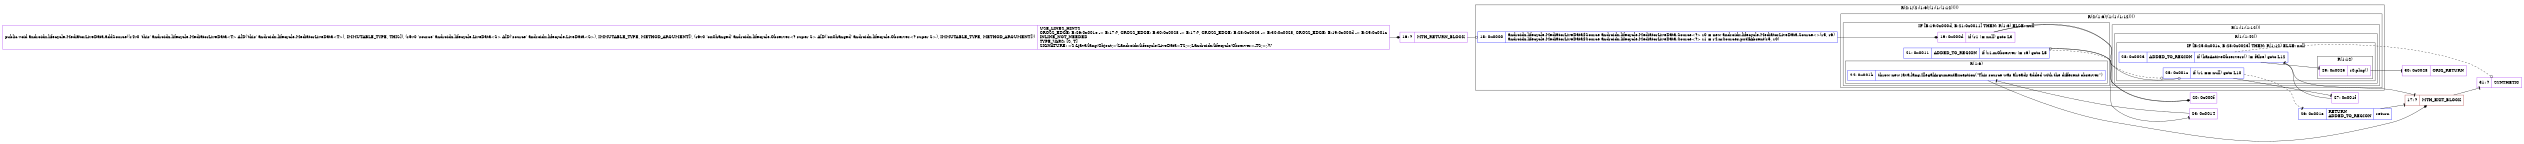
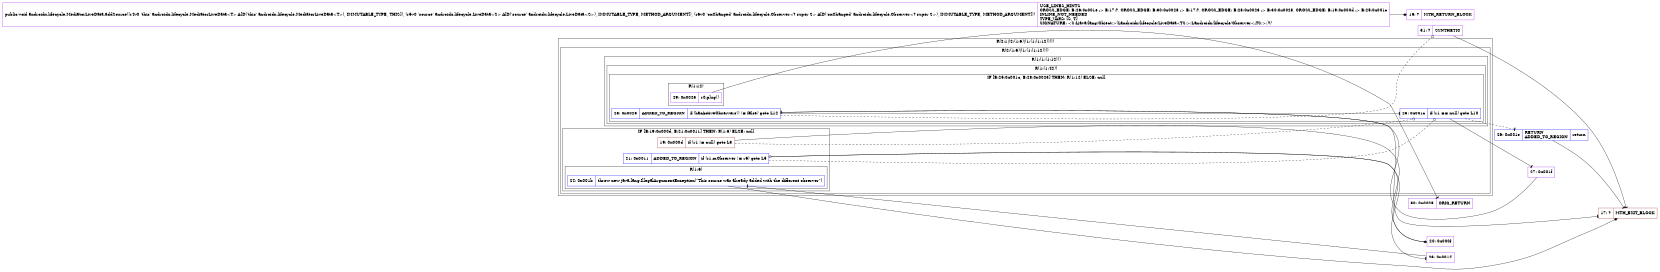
(1658, 37) -> none
(1976, 37) -> (696, 143)
(2292, 65) -> (1090, 114)
(2126, 74) -> (1074, 142)
(2466, 92) -> (1561, 101)
